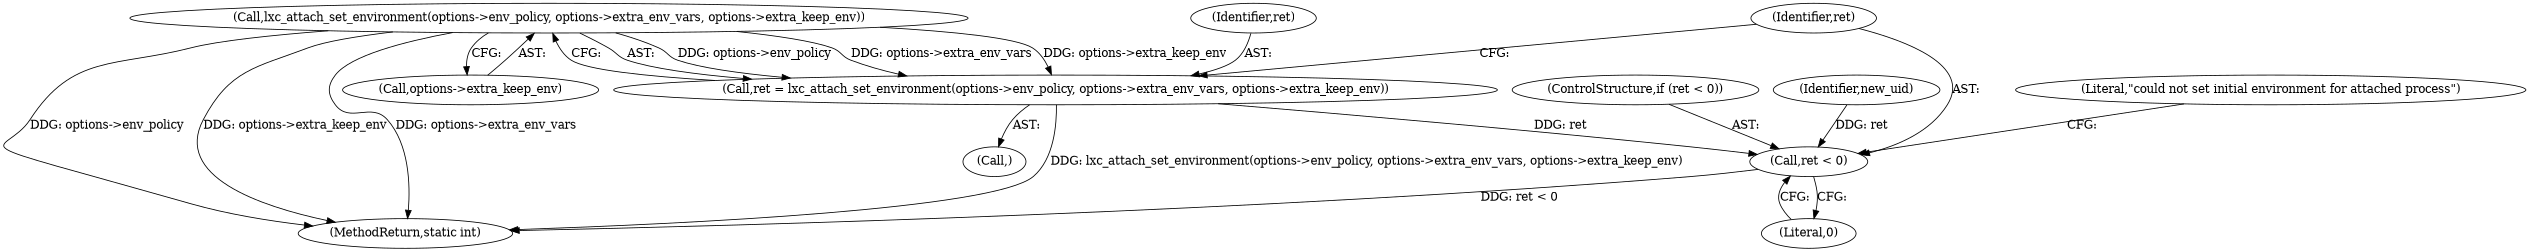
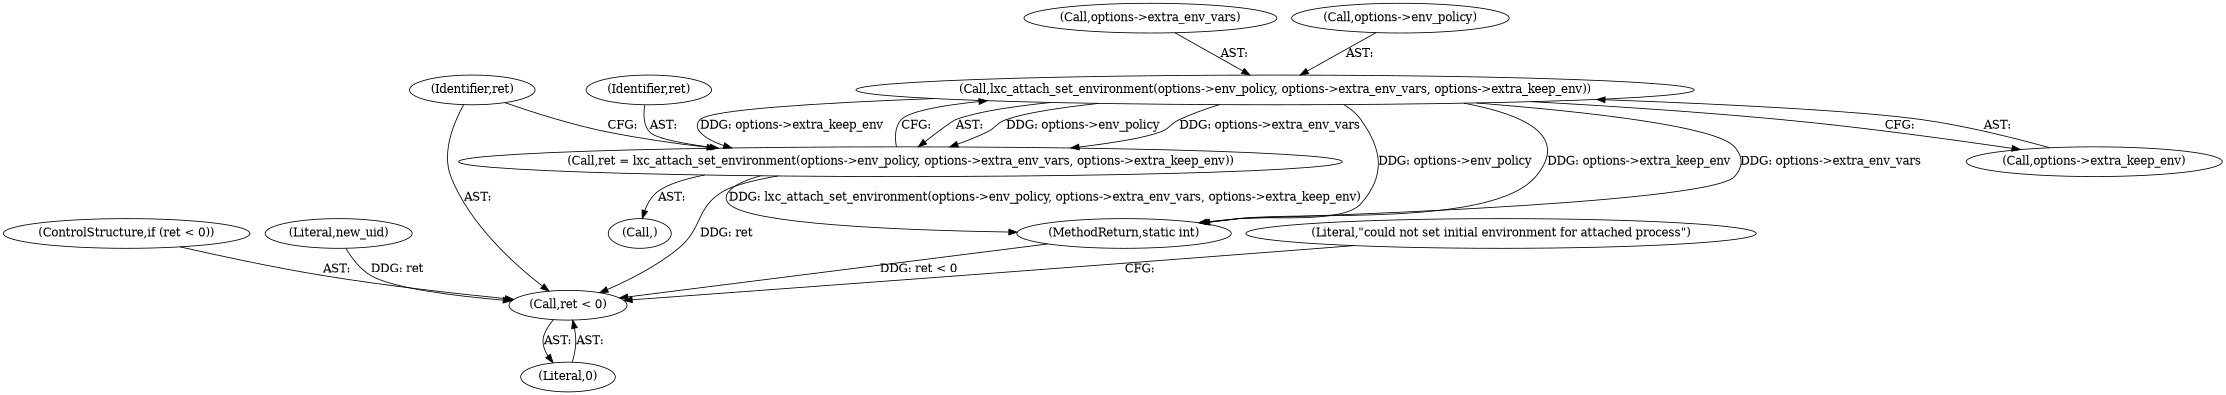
none -> (1150, 18)
none -> (1400, 18)
(1857, 90) -> (339, 233)
(1797, 198) -> (592, 341)
(1834, 198) -> (560, 341)
(1139, 210) -> (838, 270)
